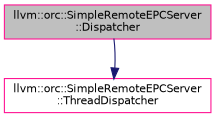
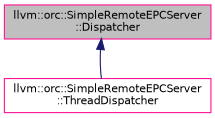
(115, 53) -> (100, 64)
